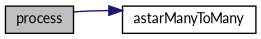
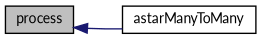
(91, 11) -> (105, 29)
